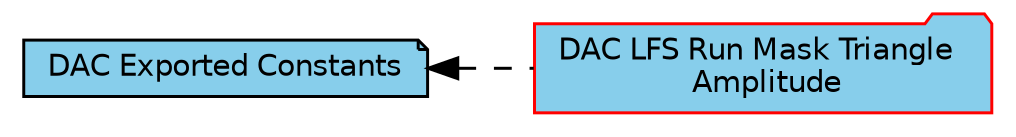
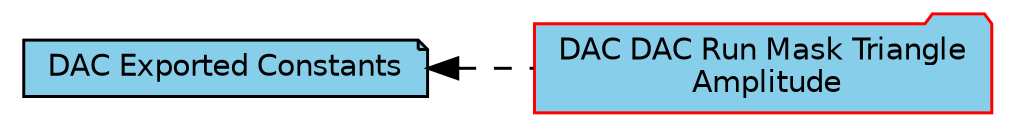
(763, 68) -> (763, 68)
